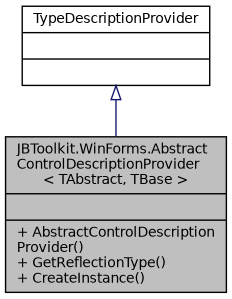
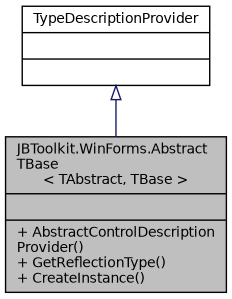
(108, 165) -> (38, 165)
